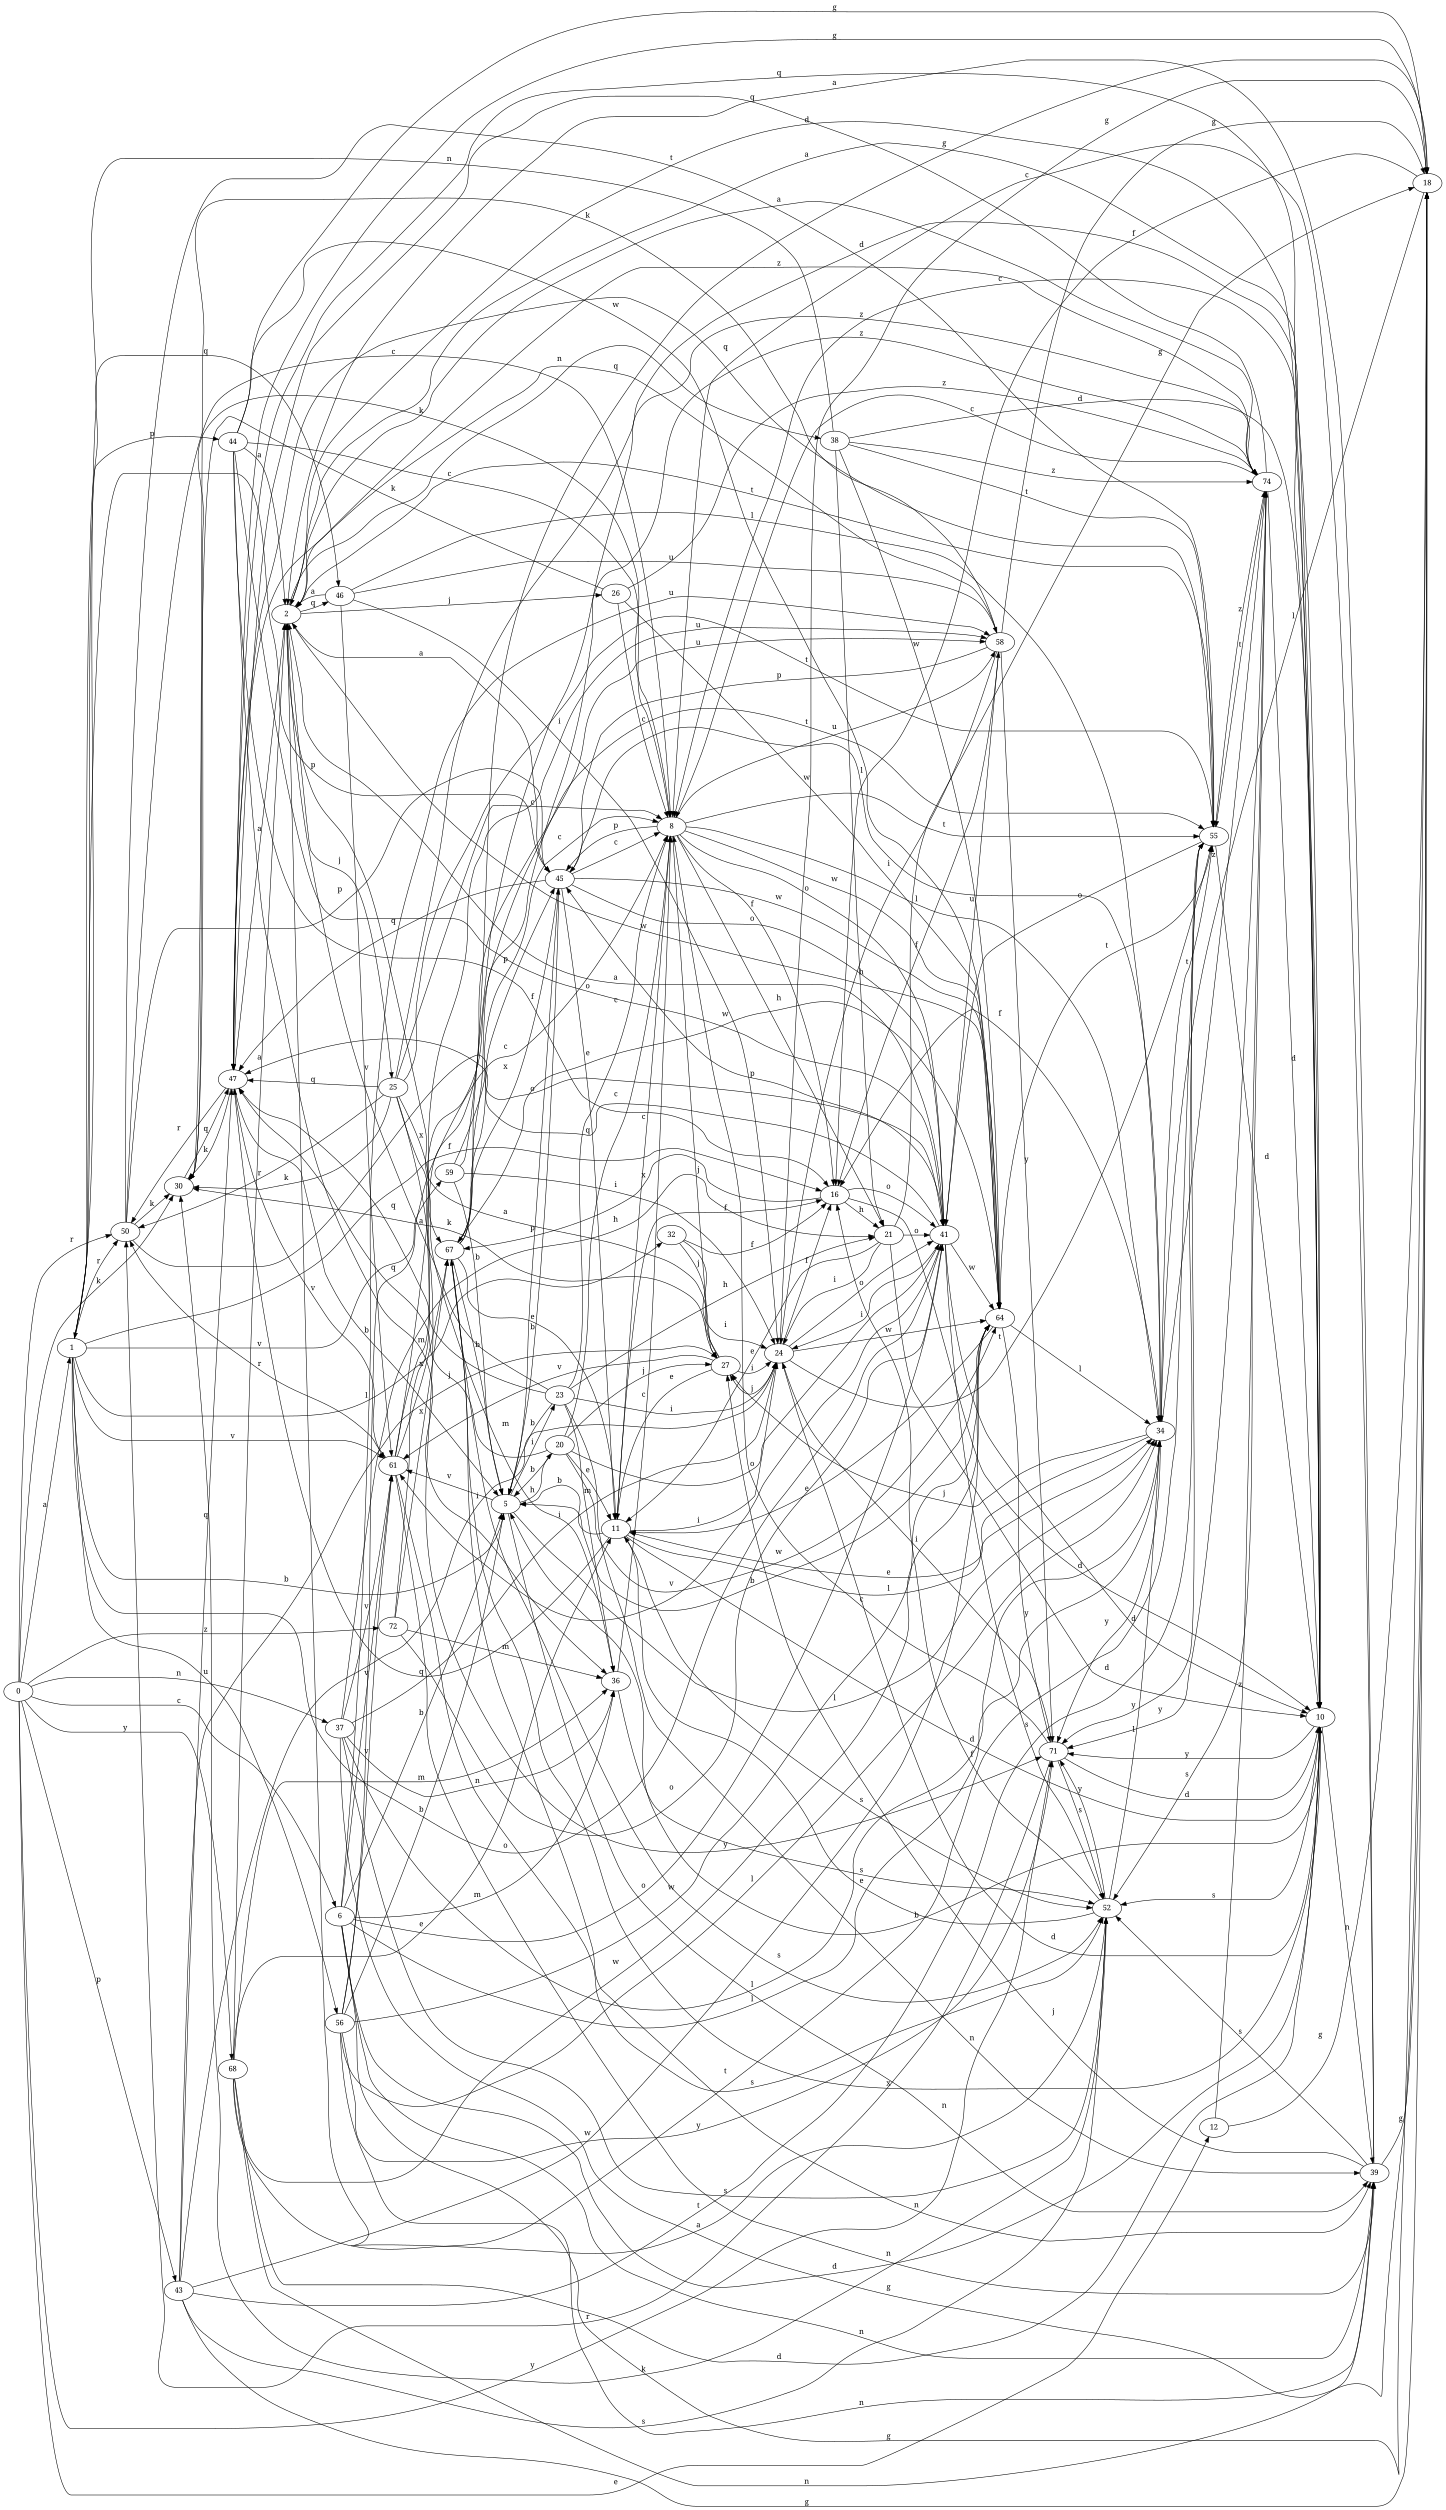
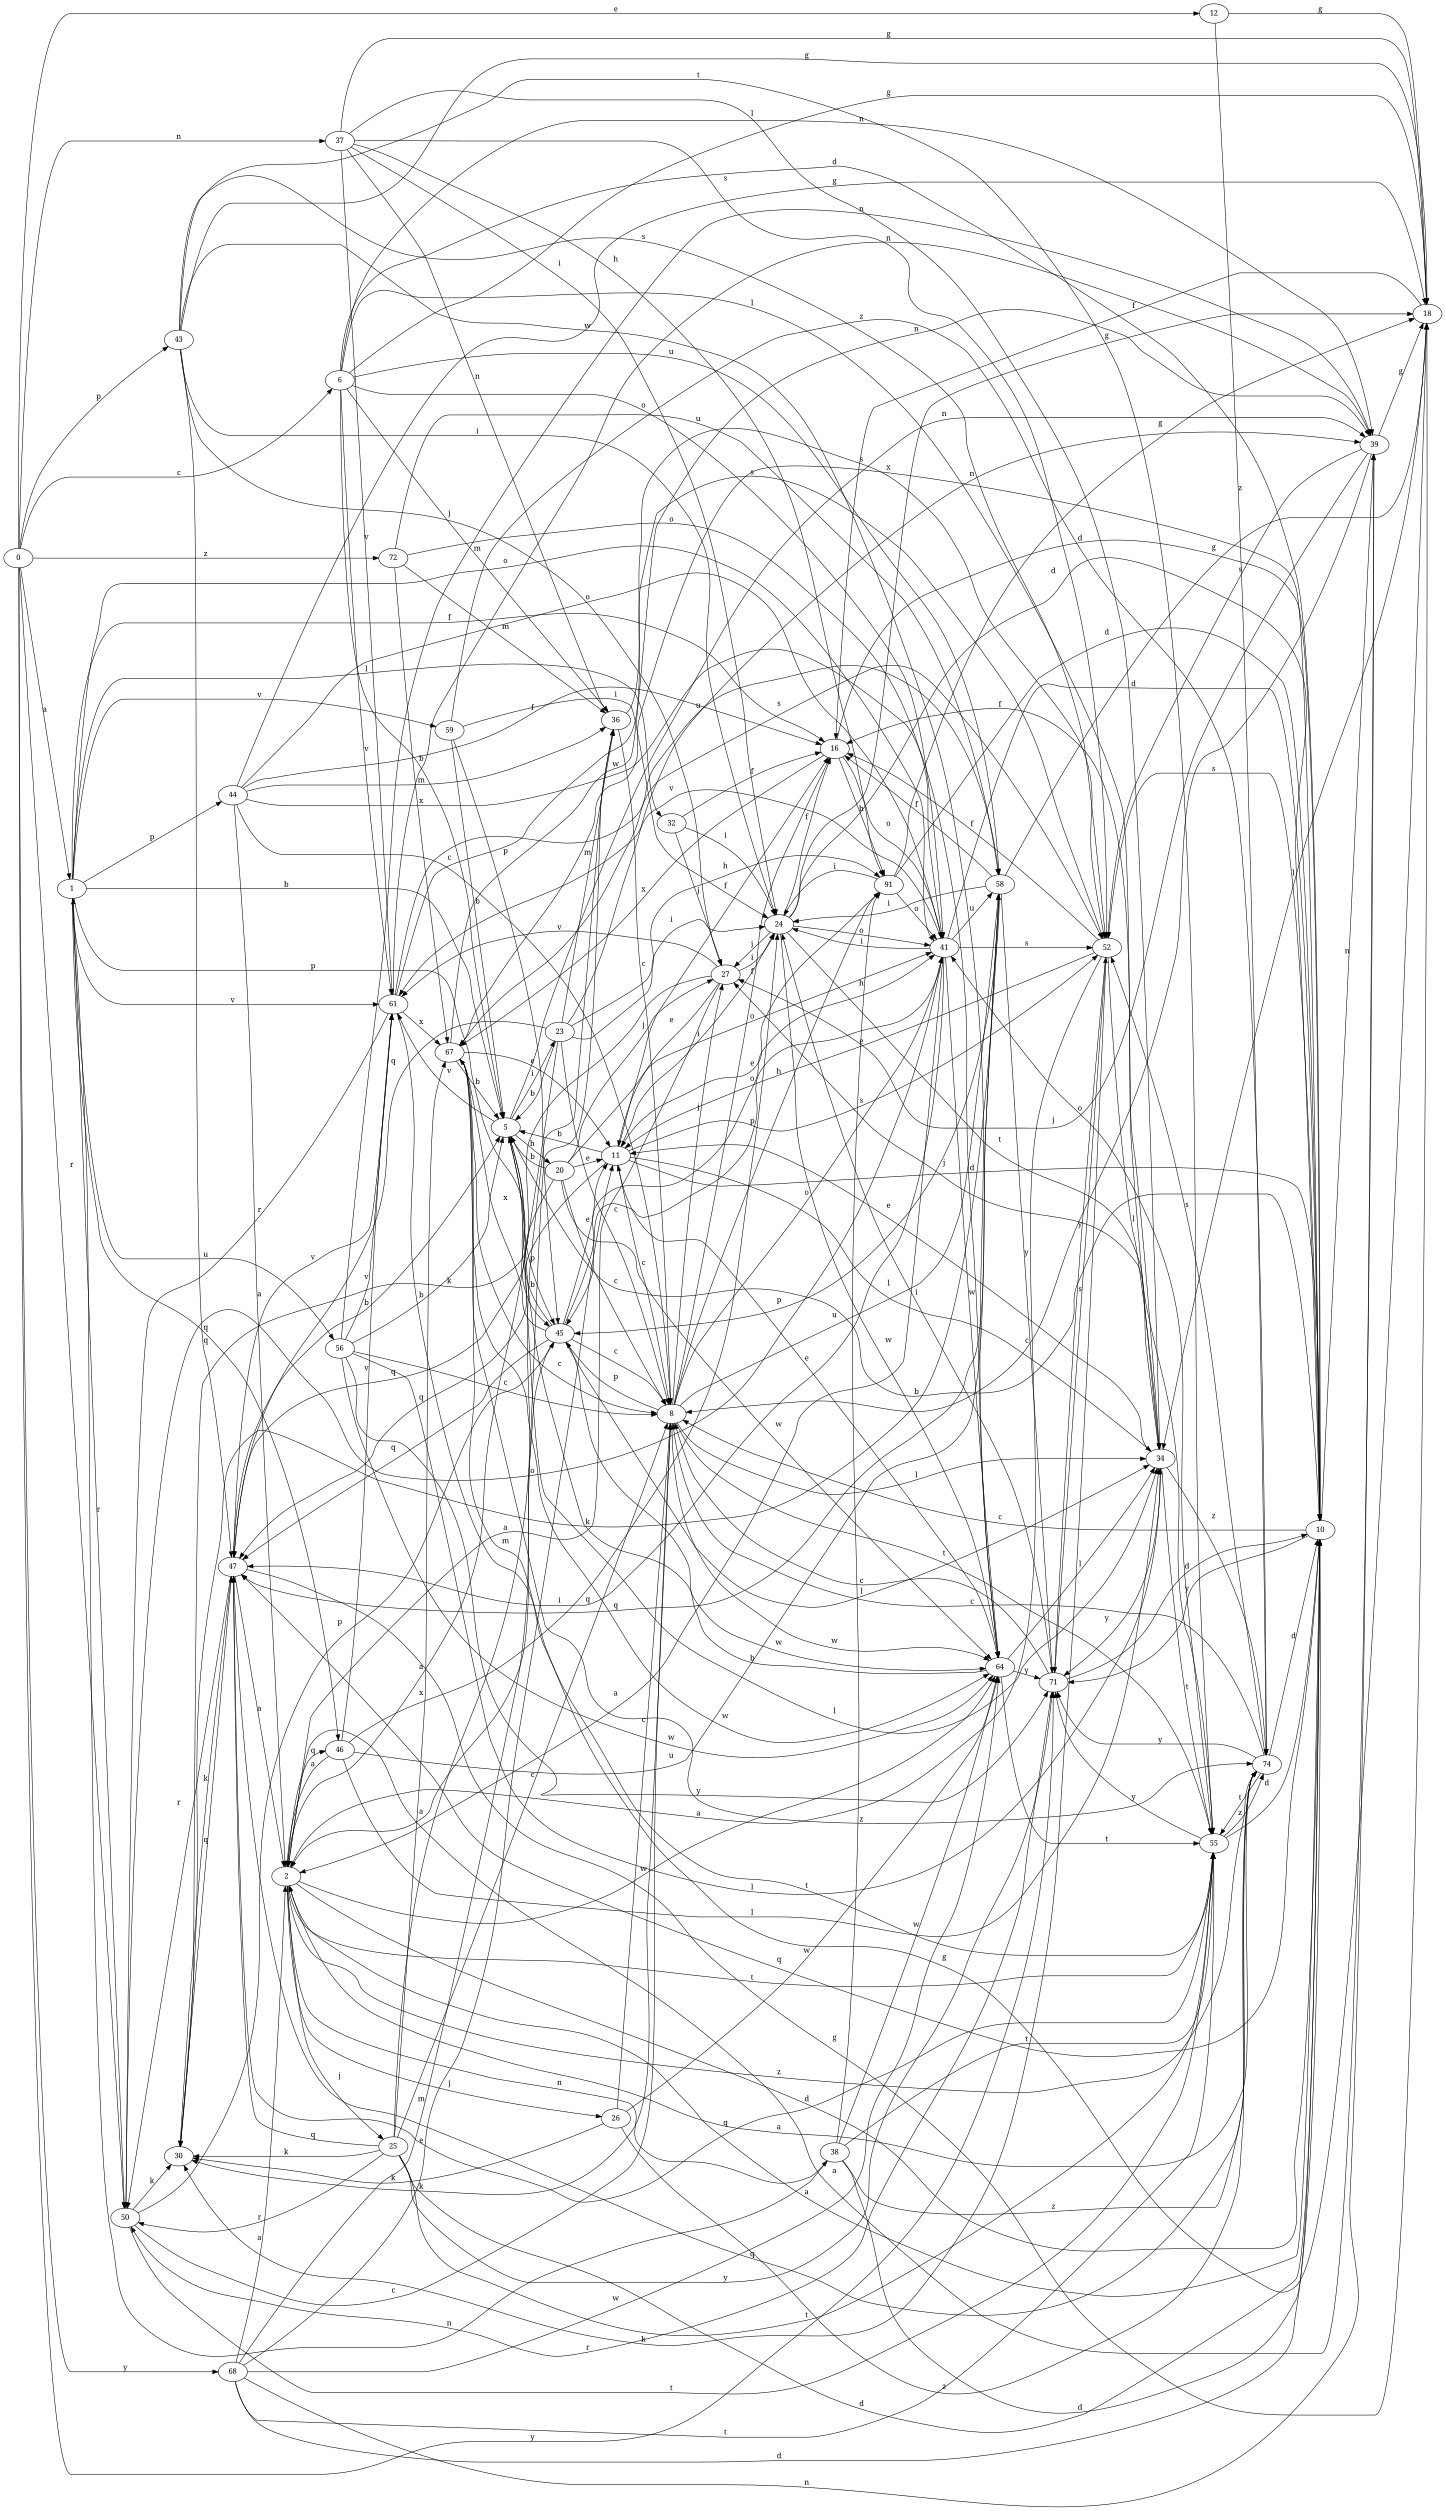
(889, 1235) -> (889, 885)
(37, 1419) -> none
